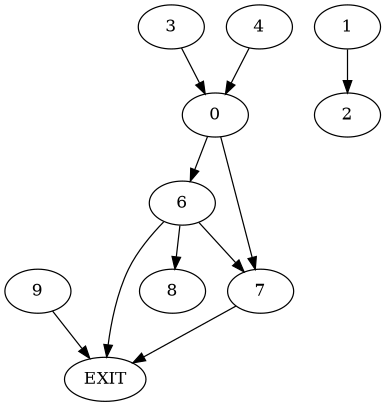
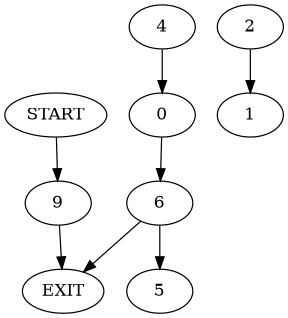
(171, 27) -> none
(348, 65) -> (250, 65)
none -> (56, 115)
(173, 291) -> (160, 291)
(261, 291) -> none
